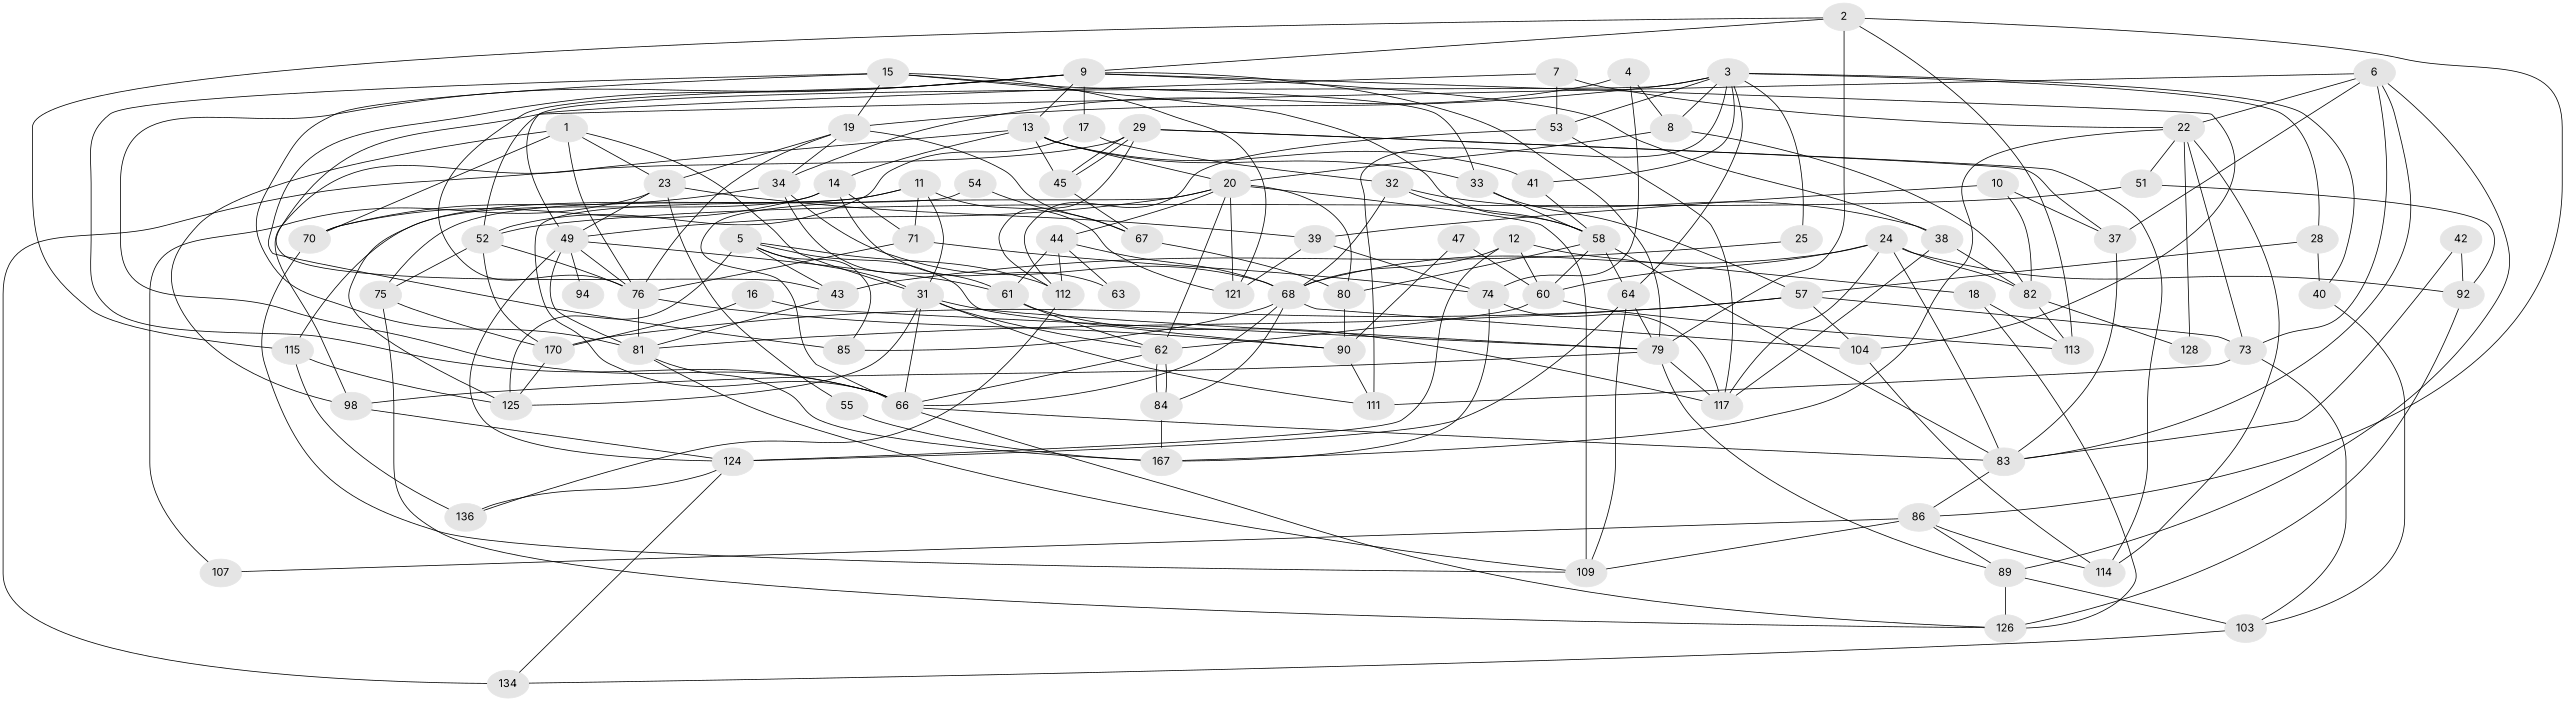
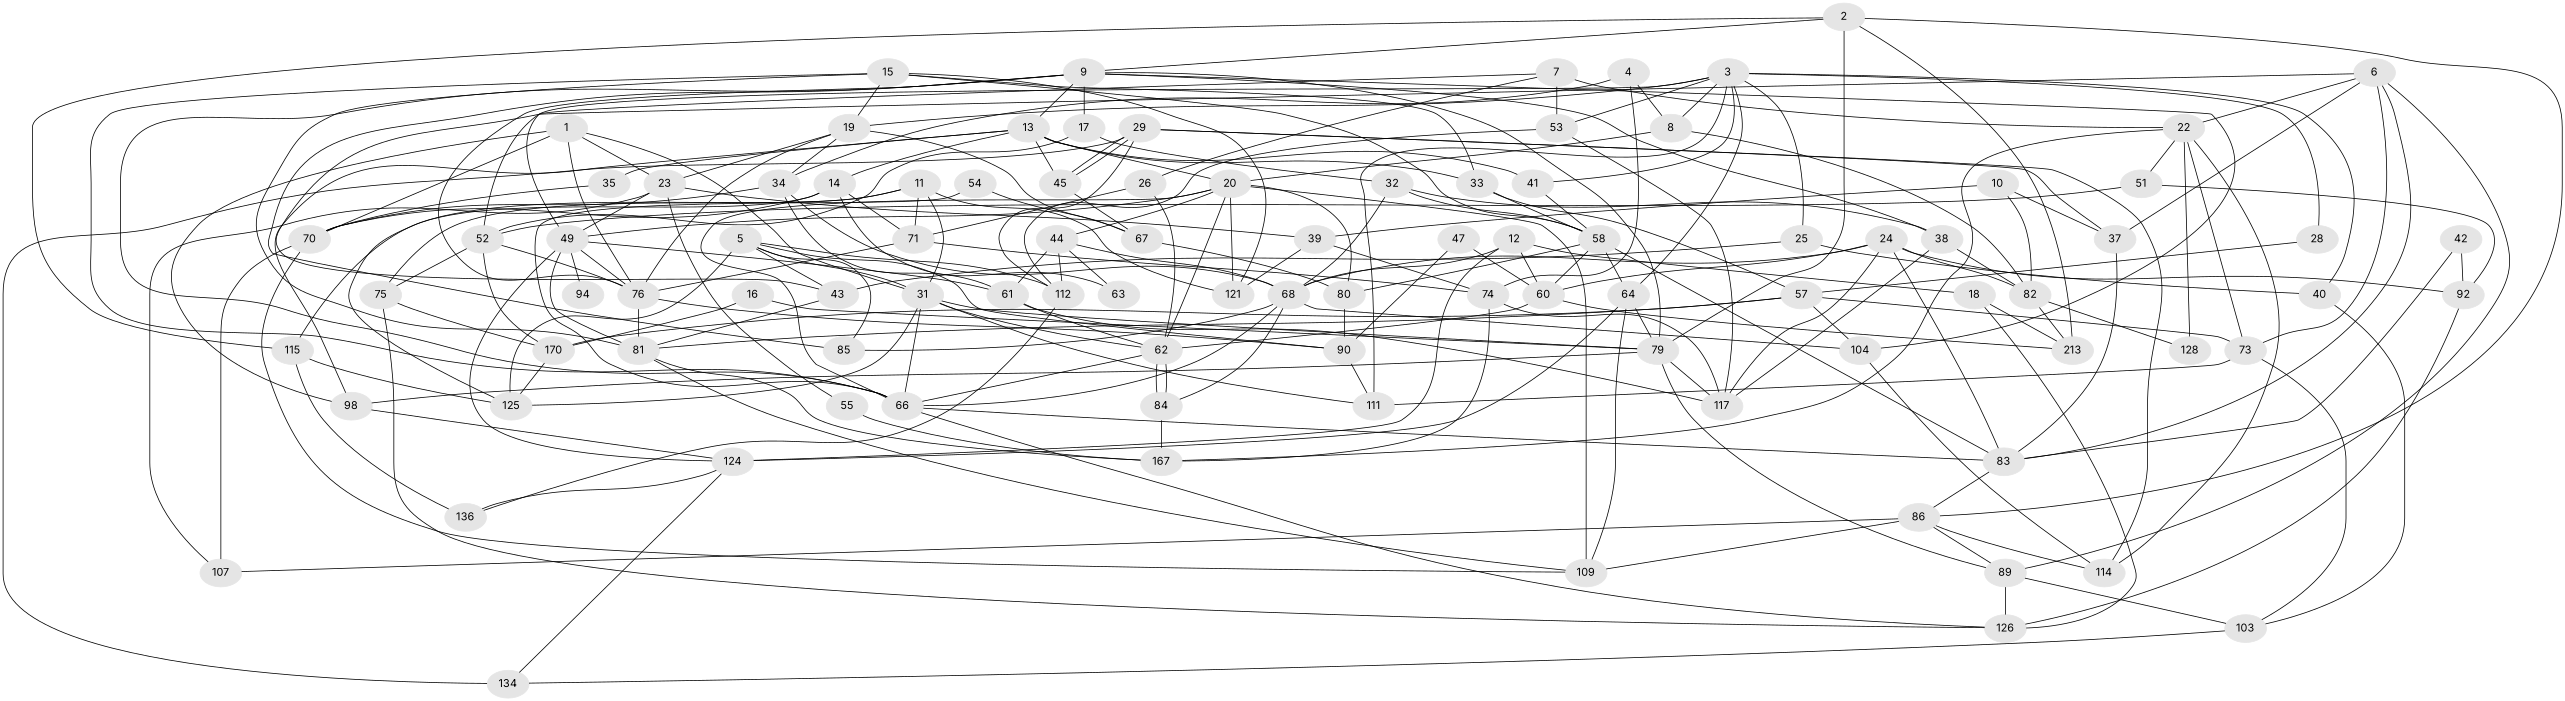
none -> (609, 184)
none -> (1145, 184)
(2319, 267) -> (2143, 284)
(2073, 351) -> (2073, 351)
none -> (221, 386)
